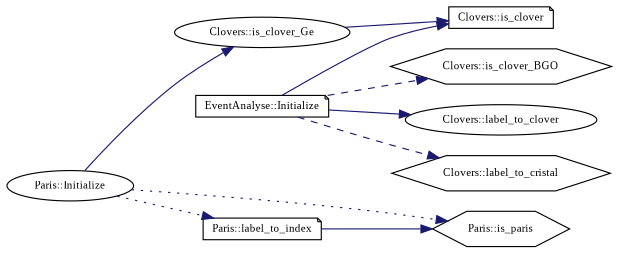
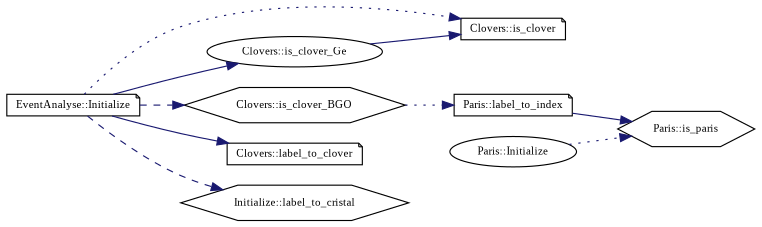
(357, 54) -> (255, 11)
(149, 106) -> (170, 79)
(501, 120) -> (295, 154)
(501, 173) -> (295, 203)
(160, 206) -> (424, 105)
